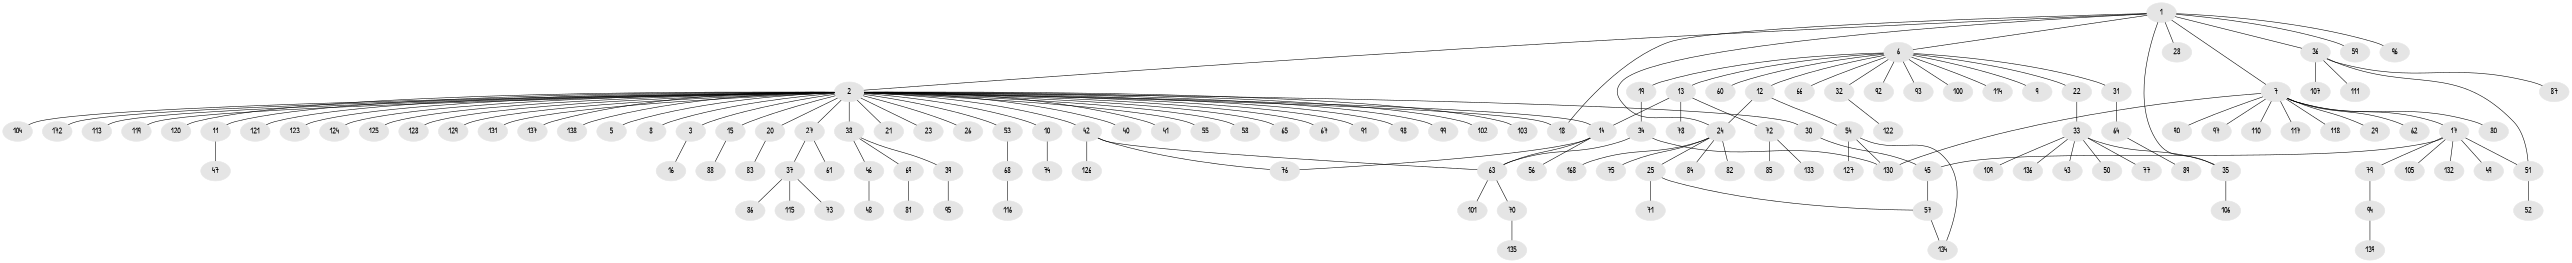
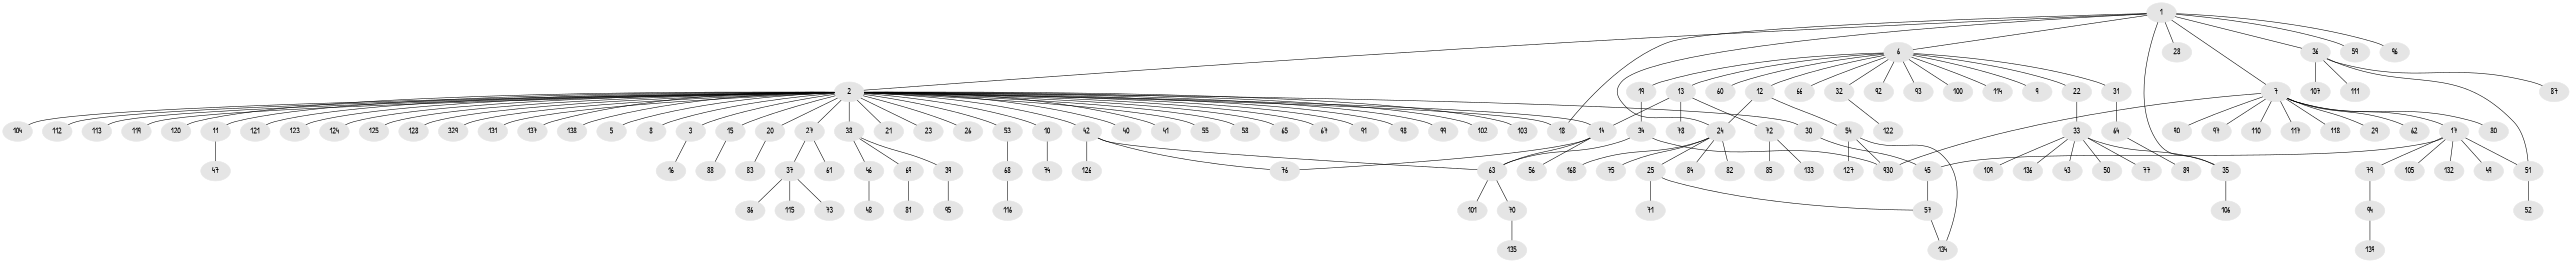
(57, 131) -> (57, 131)
(453, 131) -> (453, 131)
(1888, 171) -> (1888, 171)
